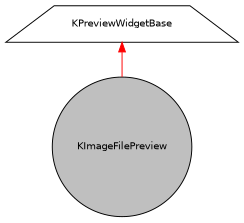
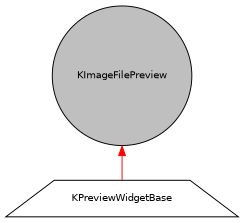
(122, 65) -> (122, 168)
